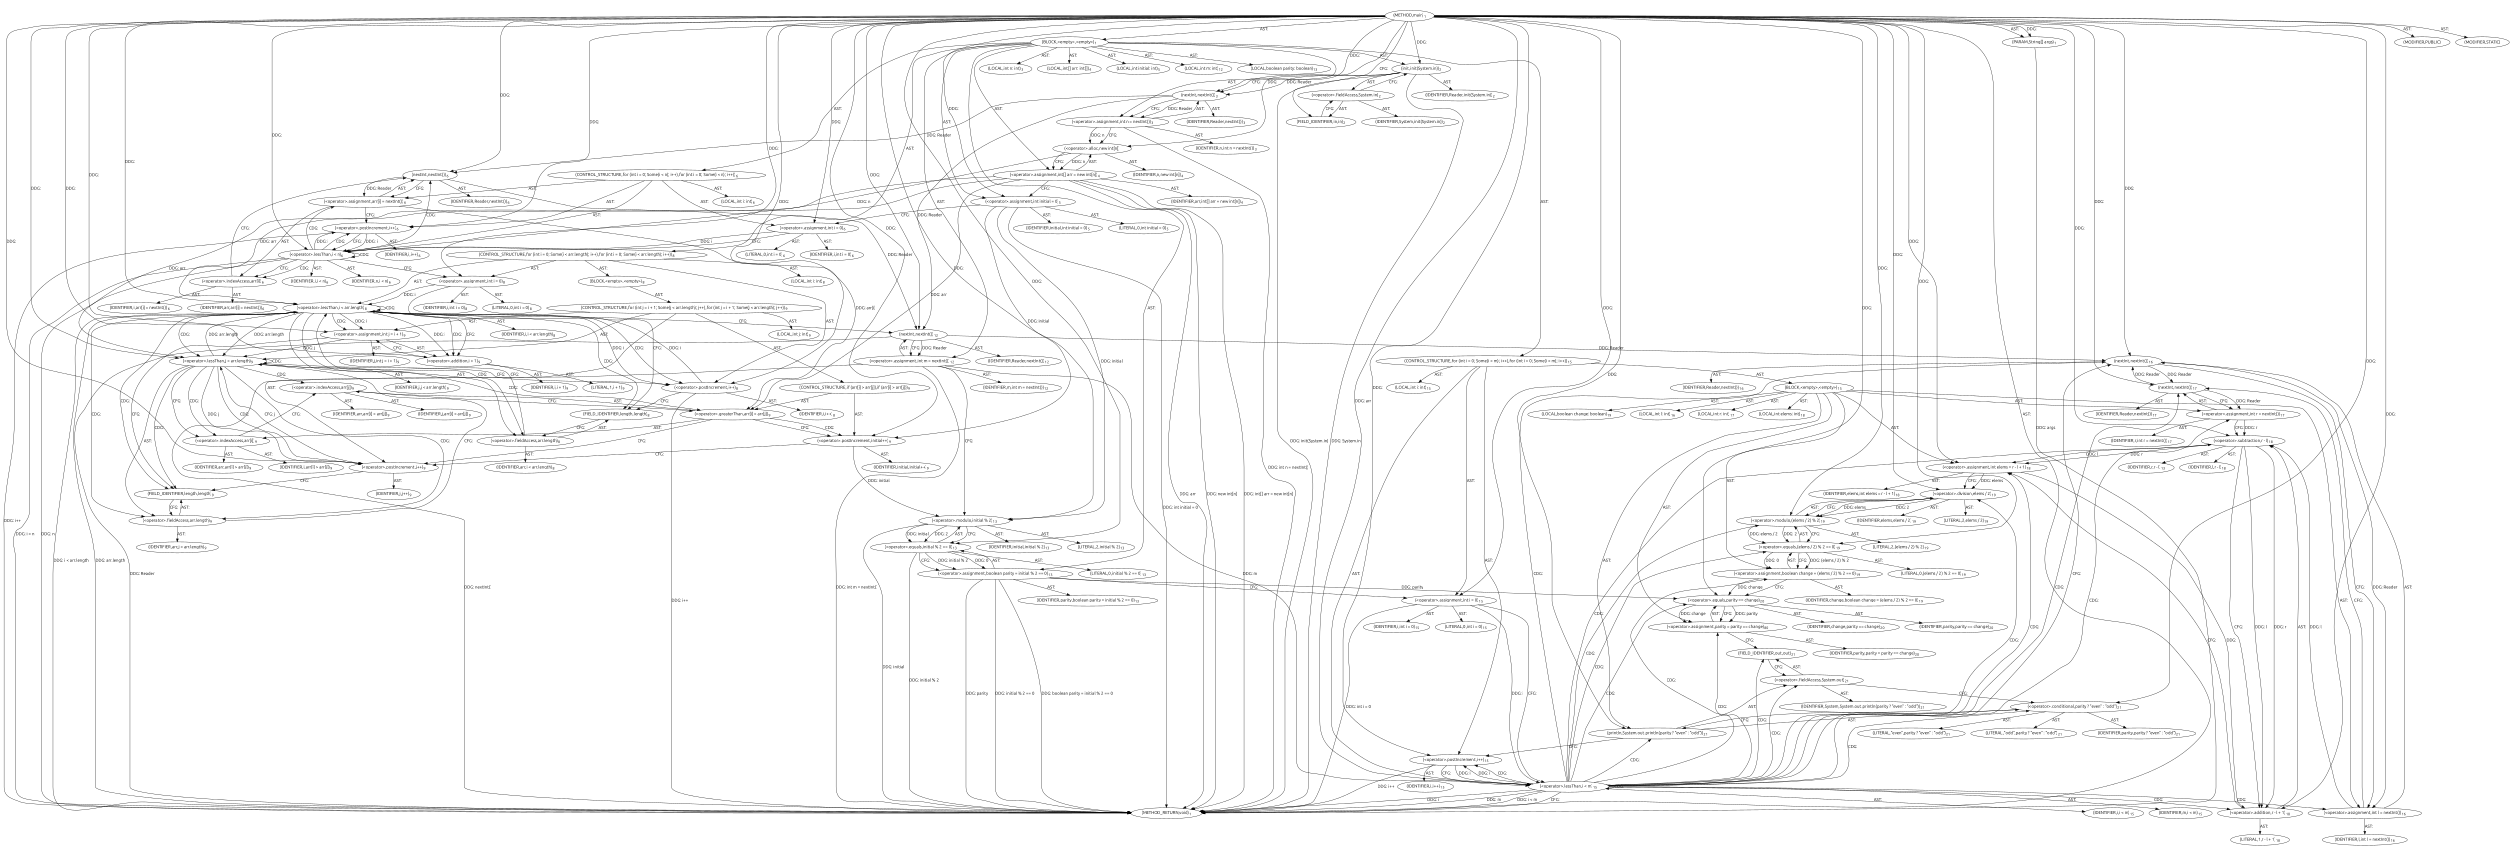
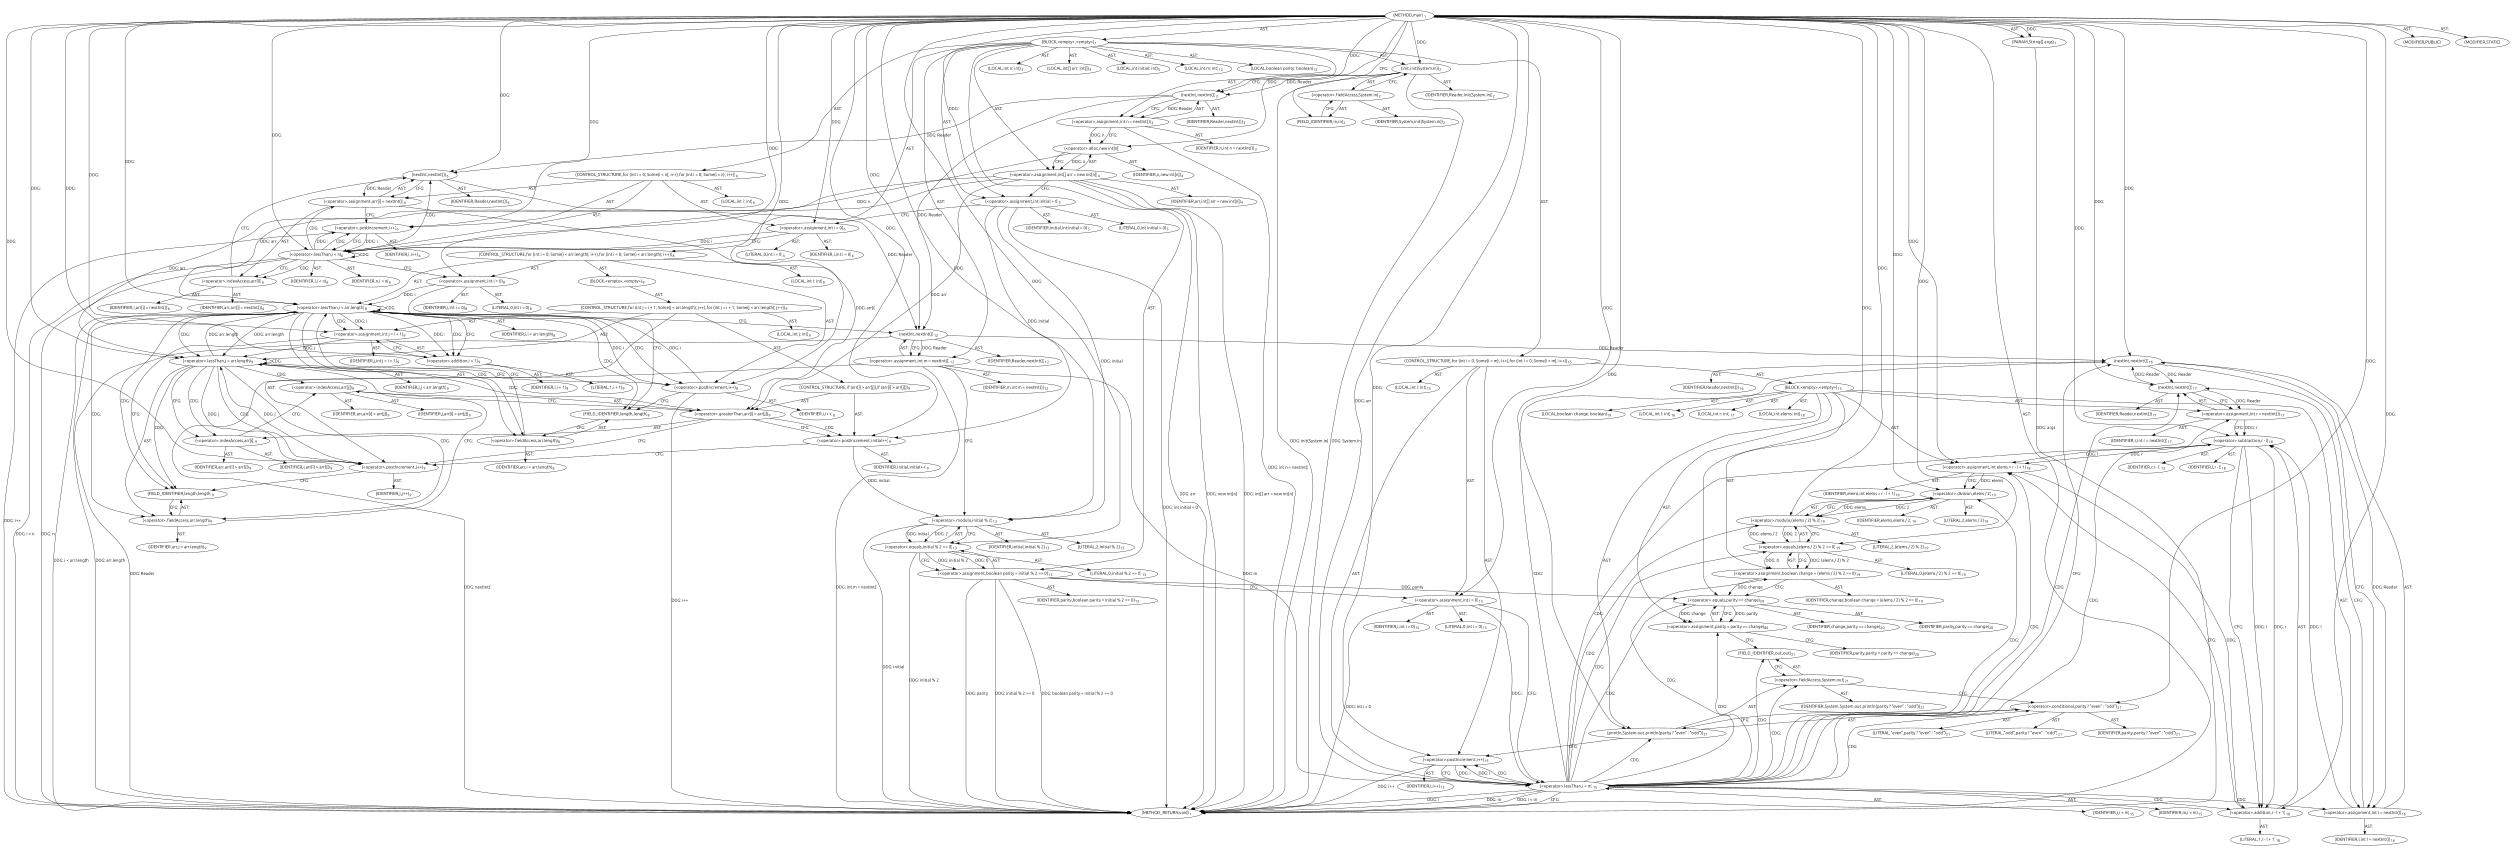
(270, 414) -> (270, 414)
(1810, 640) -> (1810, 640)
